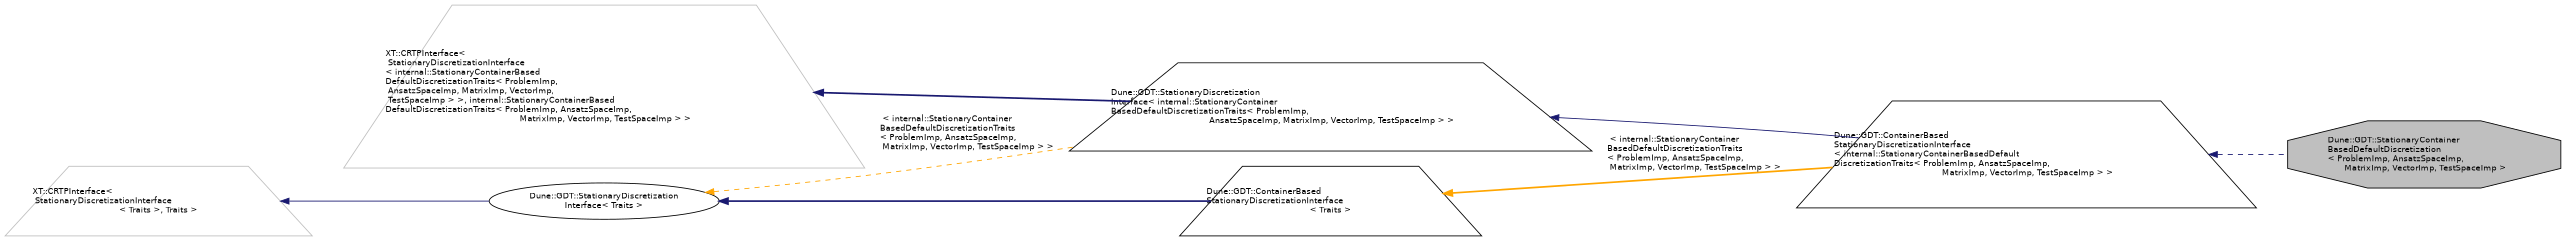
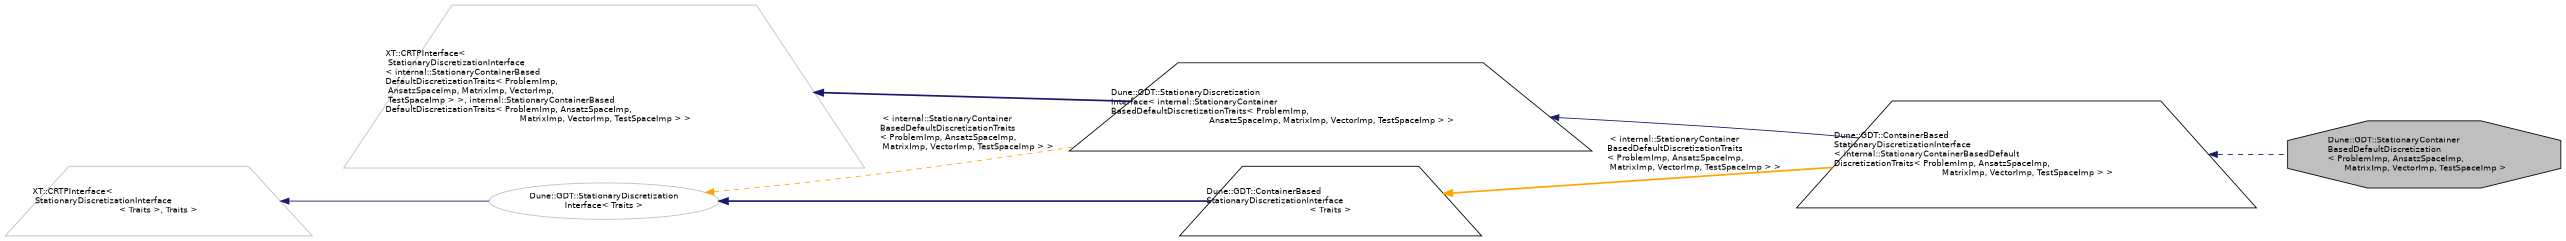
(604, 201) -> (604, 201)
